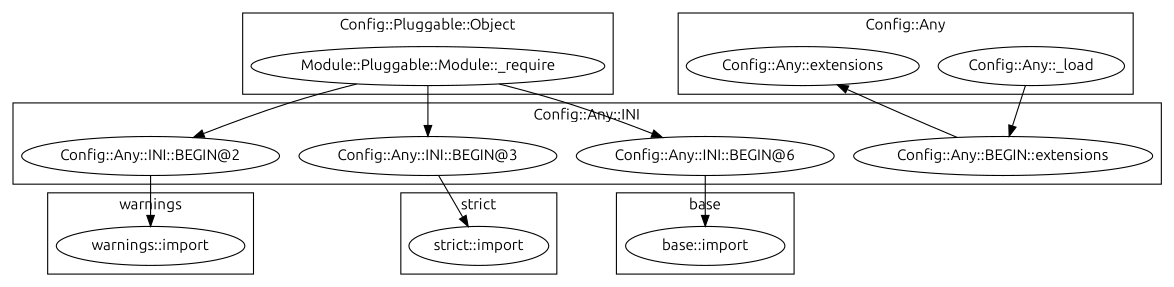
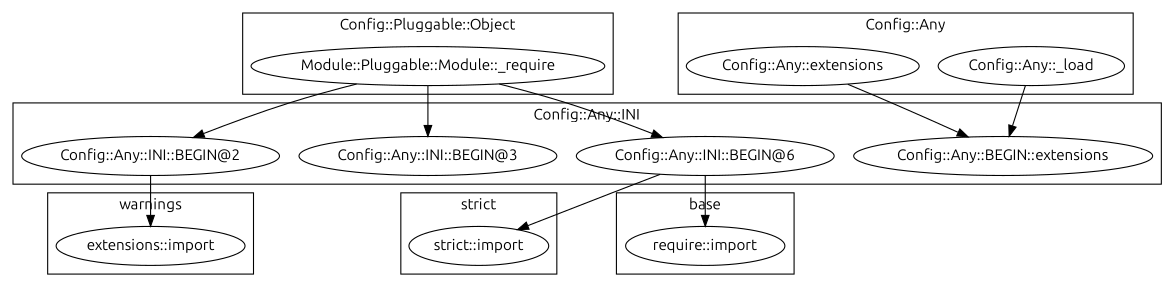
(902, 114) -> (908, 110)
(452, 199) -> (594, 200)
(151, 246) -> (151, 246)
(705, 246) -> (705, 246)
